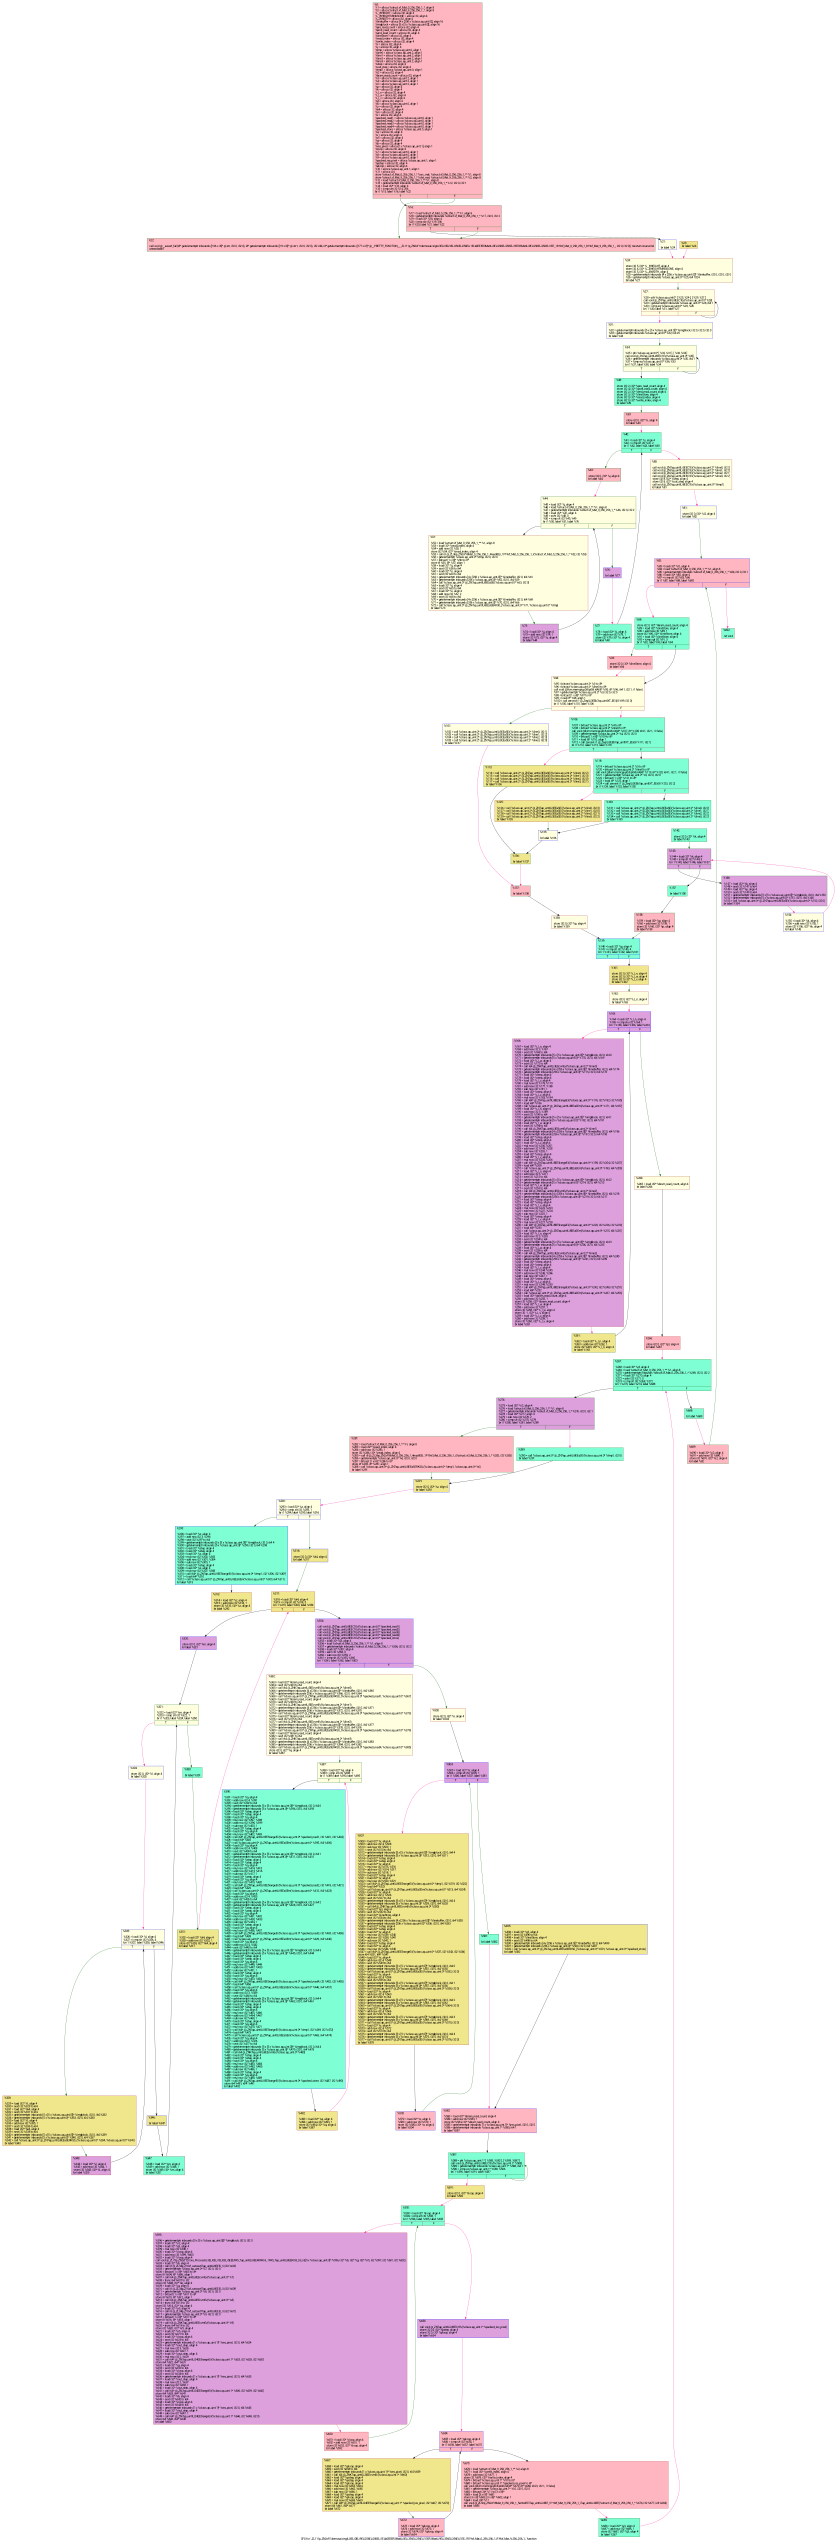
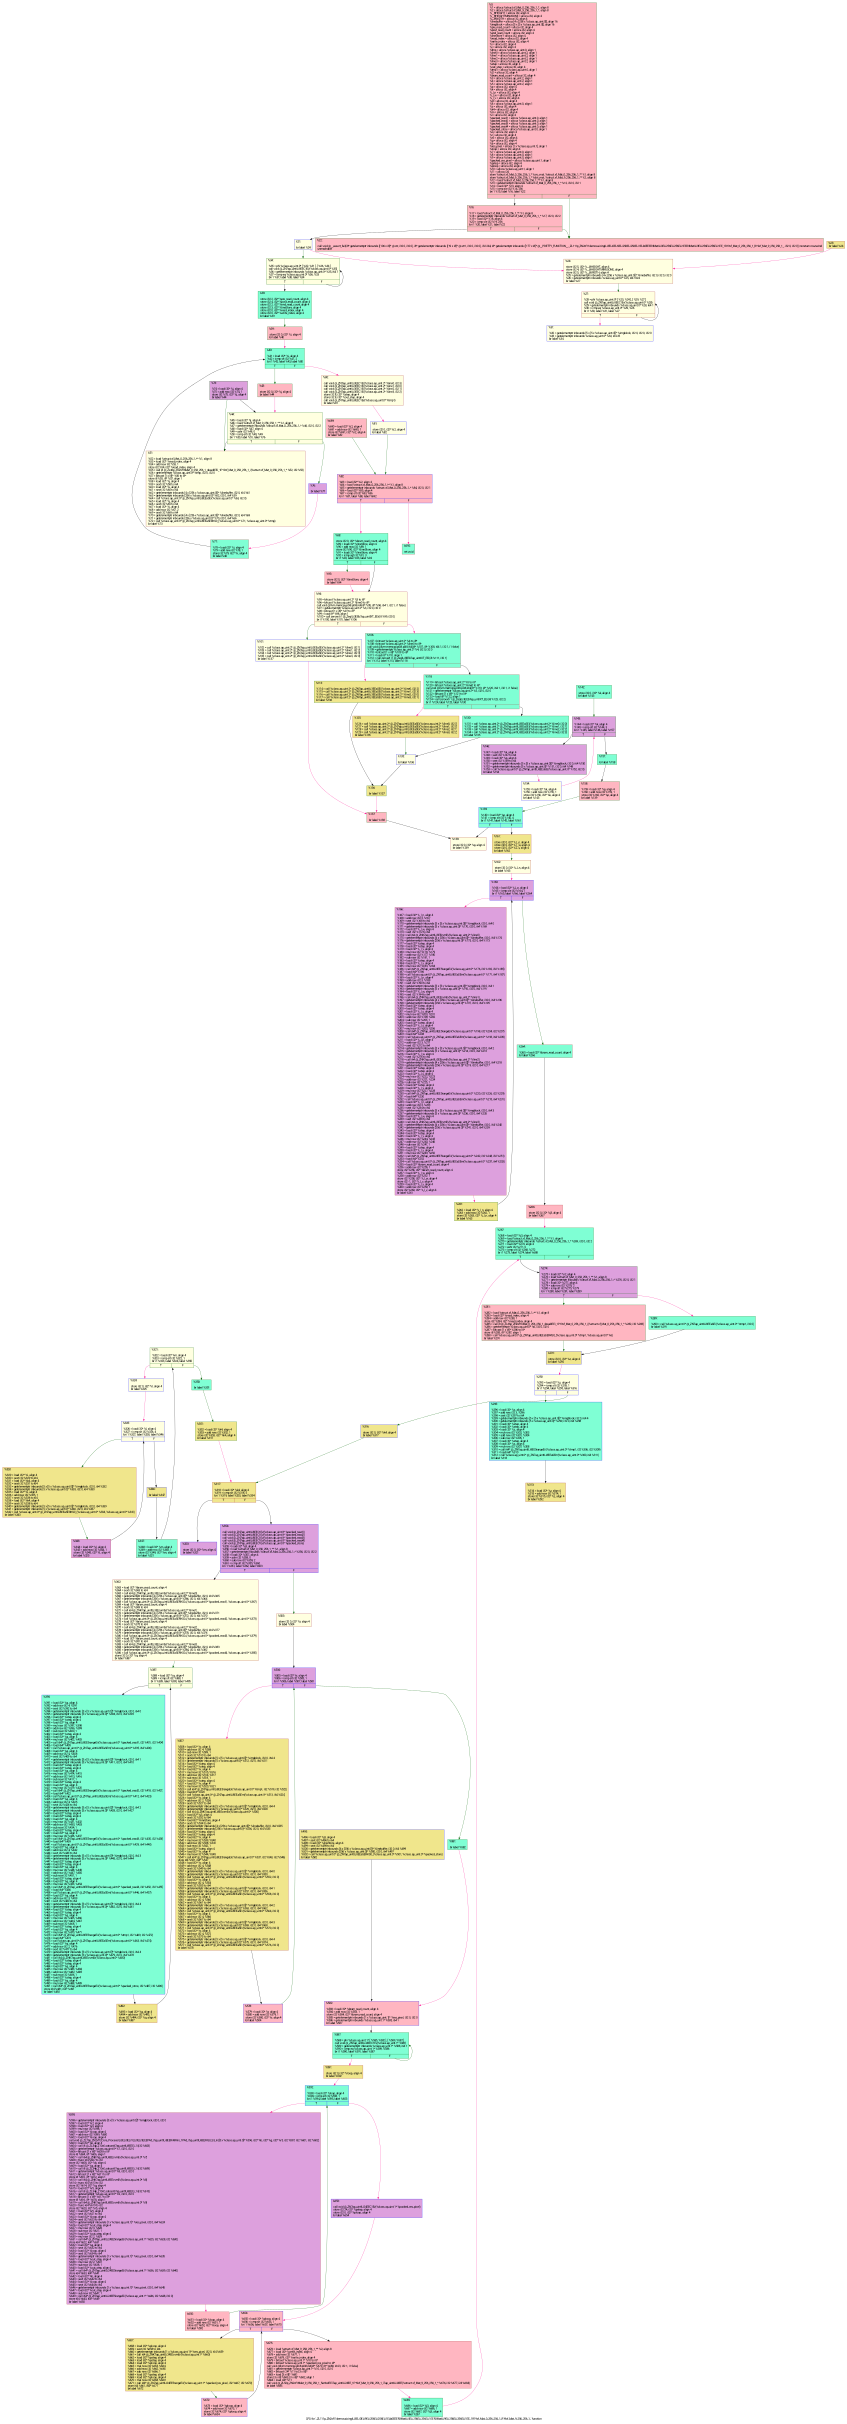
(660, 341) -> (303, 253)
(531, 616) -> (225, 424)
(590, 933) -> (483, 832)
(662, 1183) -> (545, 1051)
(694, 1414) -> none
(188, 1676) -> none
(350, 1951) -> (172, 1849)
(423, 2216) -> (327, 2096)
